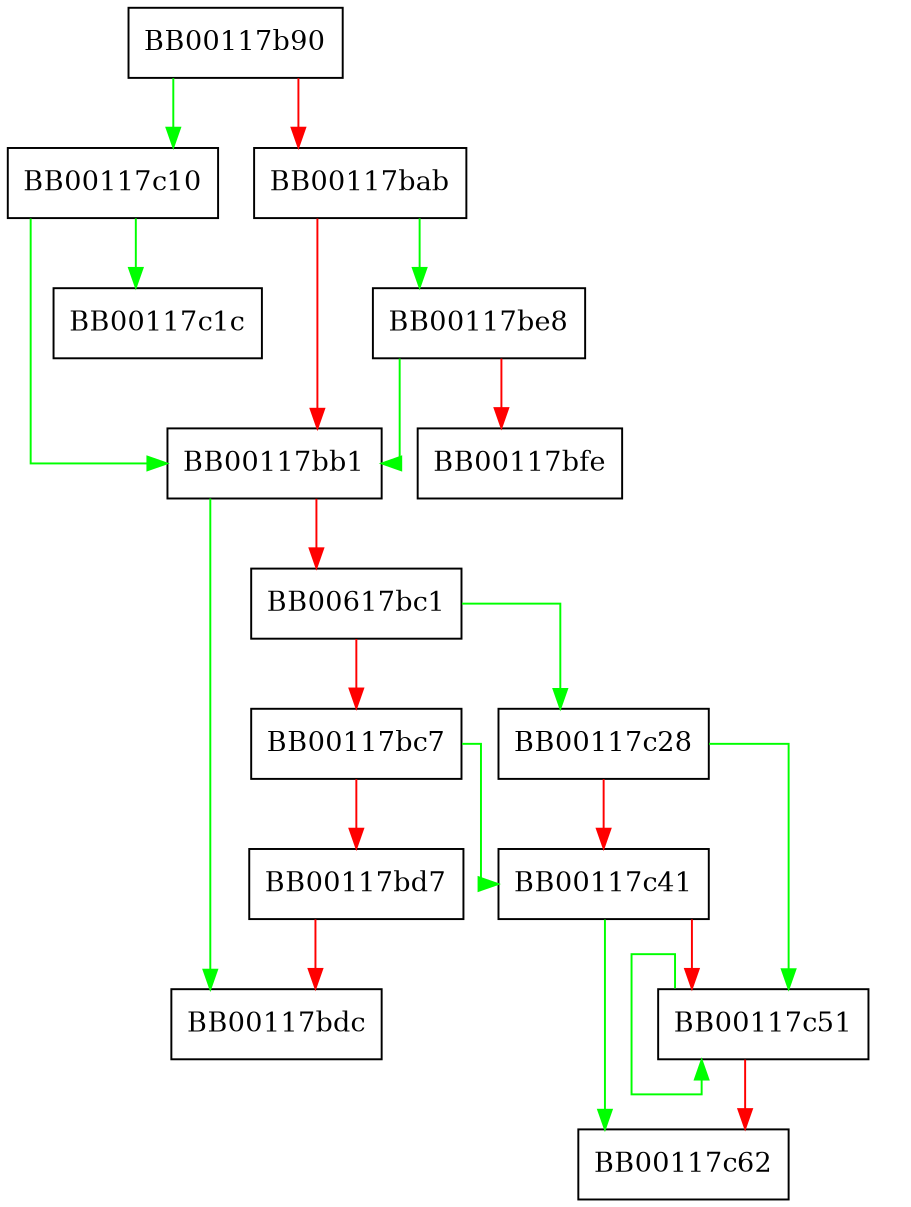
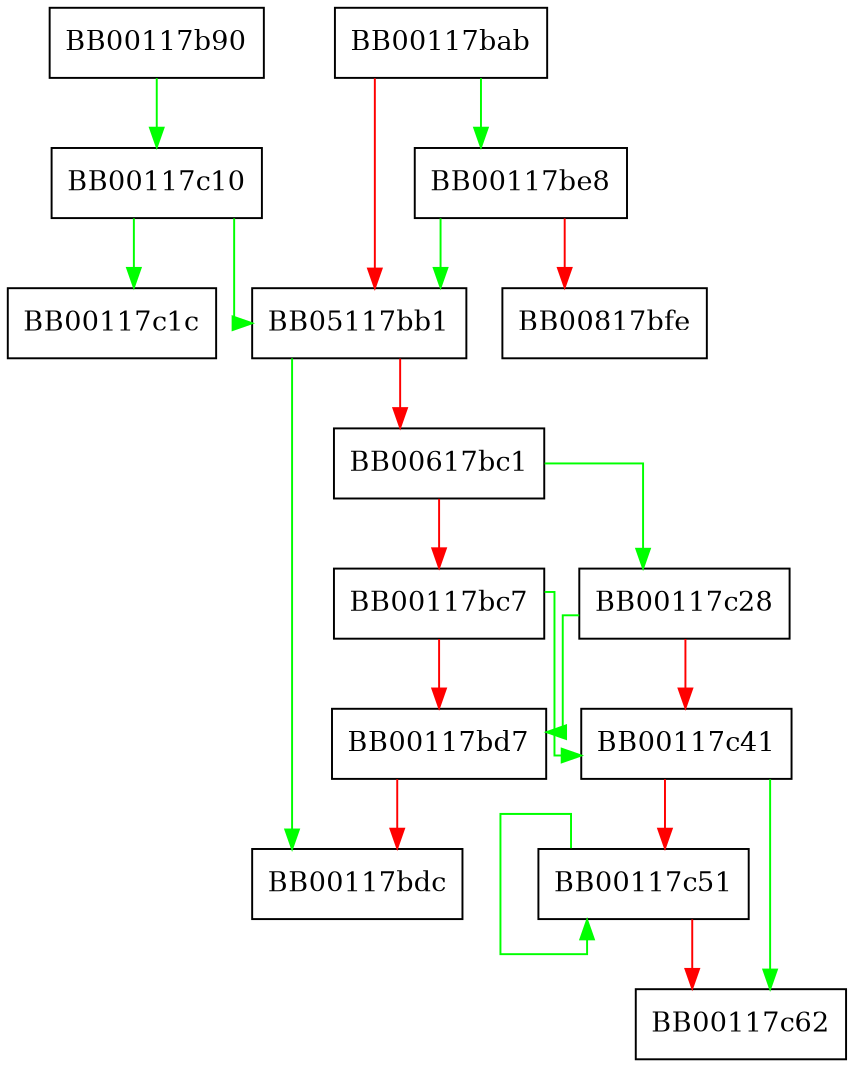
(298, 103) -> none
(275, 463) -> (359, 323)
(520, 463) -> (605, 323)
(789, 817) -> (563, 666)
